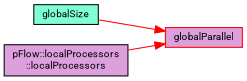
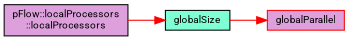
(142, 48) -> (141, 20)
